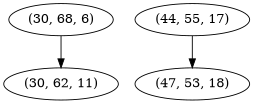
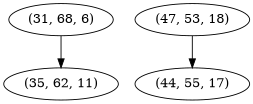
(61, 20) -> (61, 20)
(192, 47) -> (192, 47)
(61, 84) -> (61, 84)
